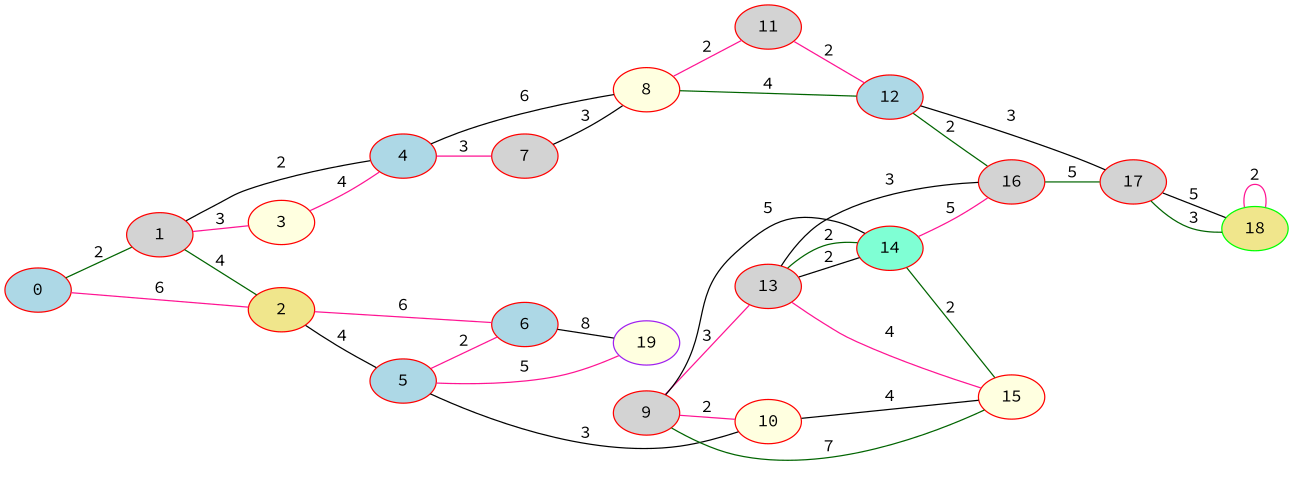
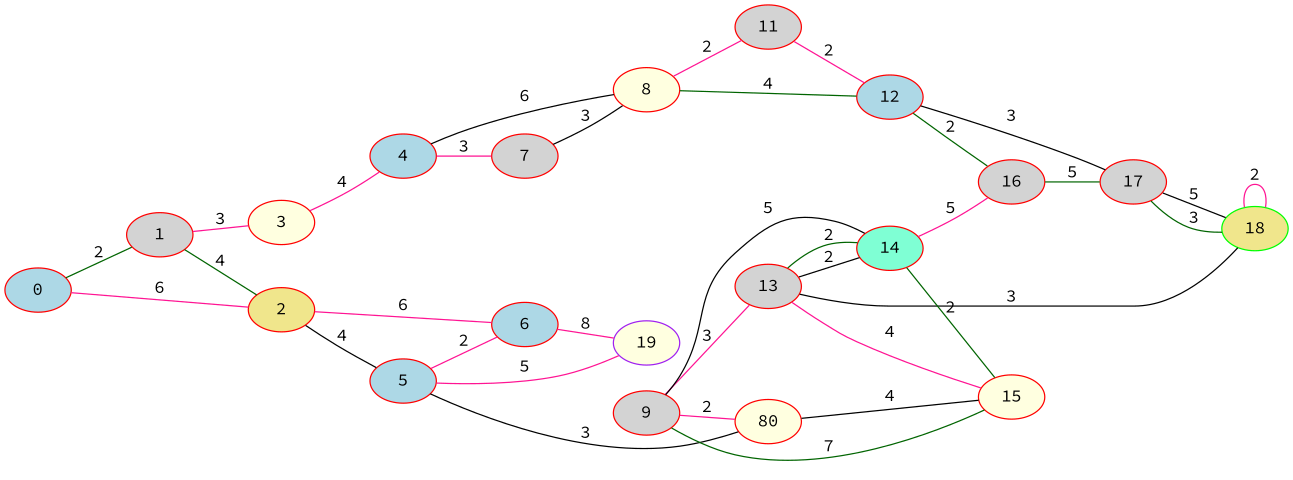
(275, 181) -> none
(869, 201) -> (1027, 306)
(586, 334) -> (586, 334)
(768, 422) -> (768, 422)
